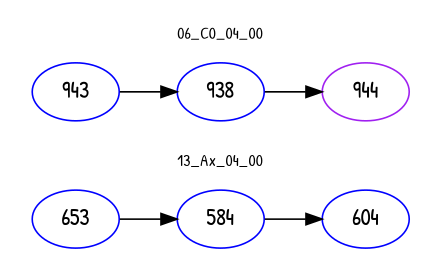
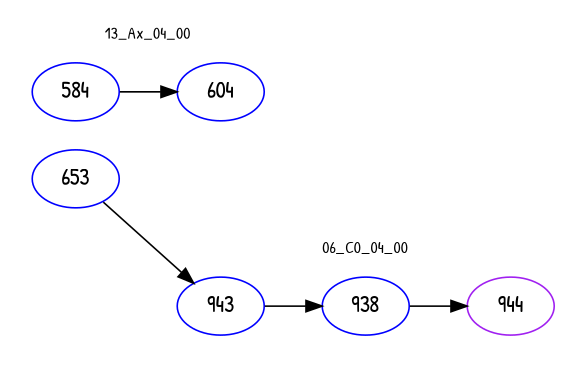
(140, 219) -> (142, 237)
